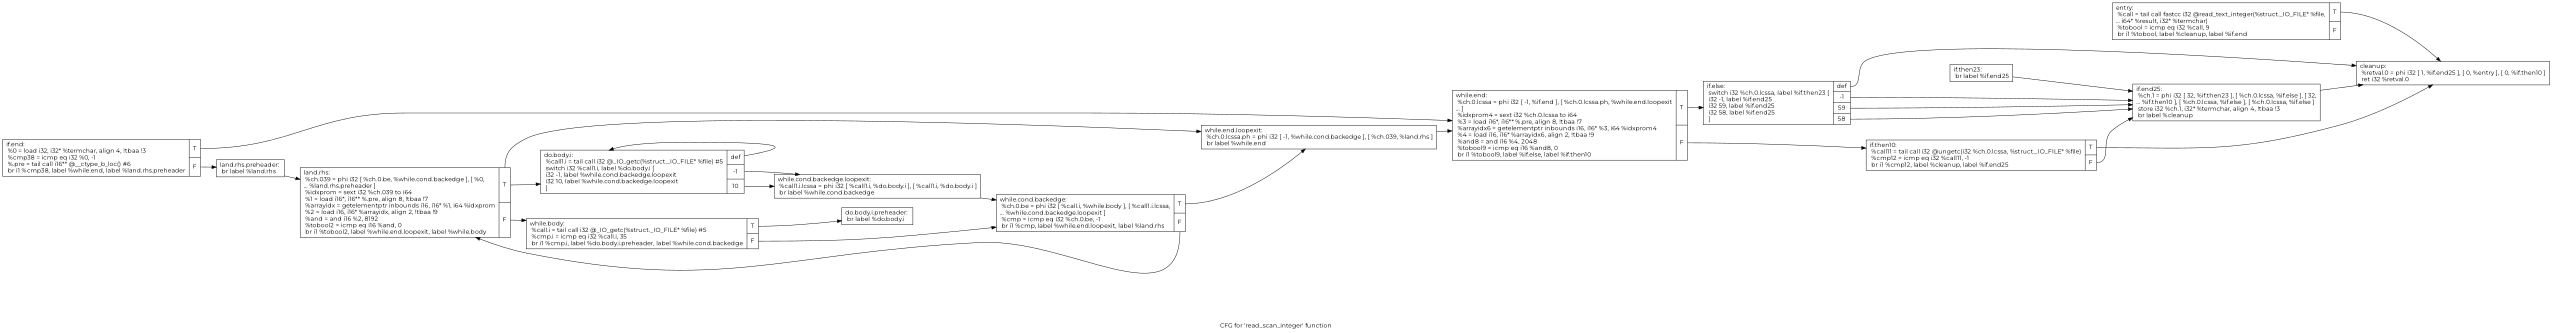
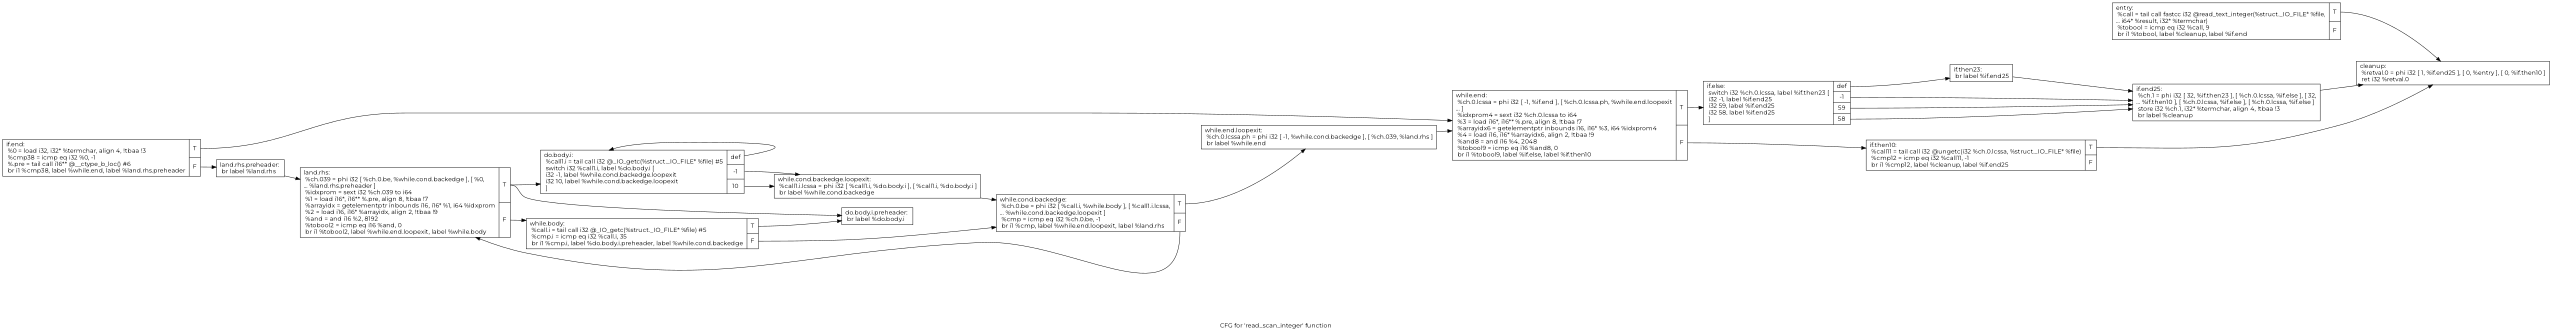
(2092, 51) -> (1898, 84)
(842, 121) -> (671, 210)
(2107, 139) -> none
